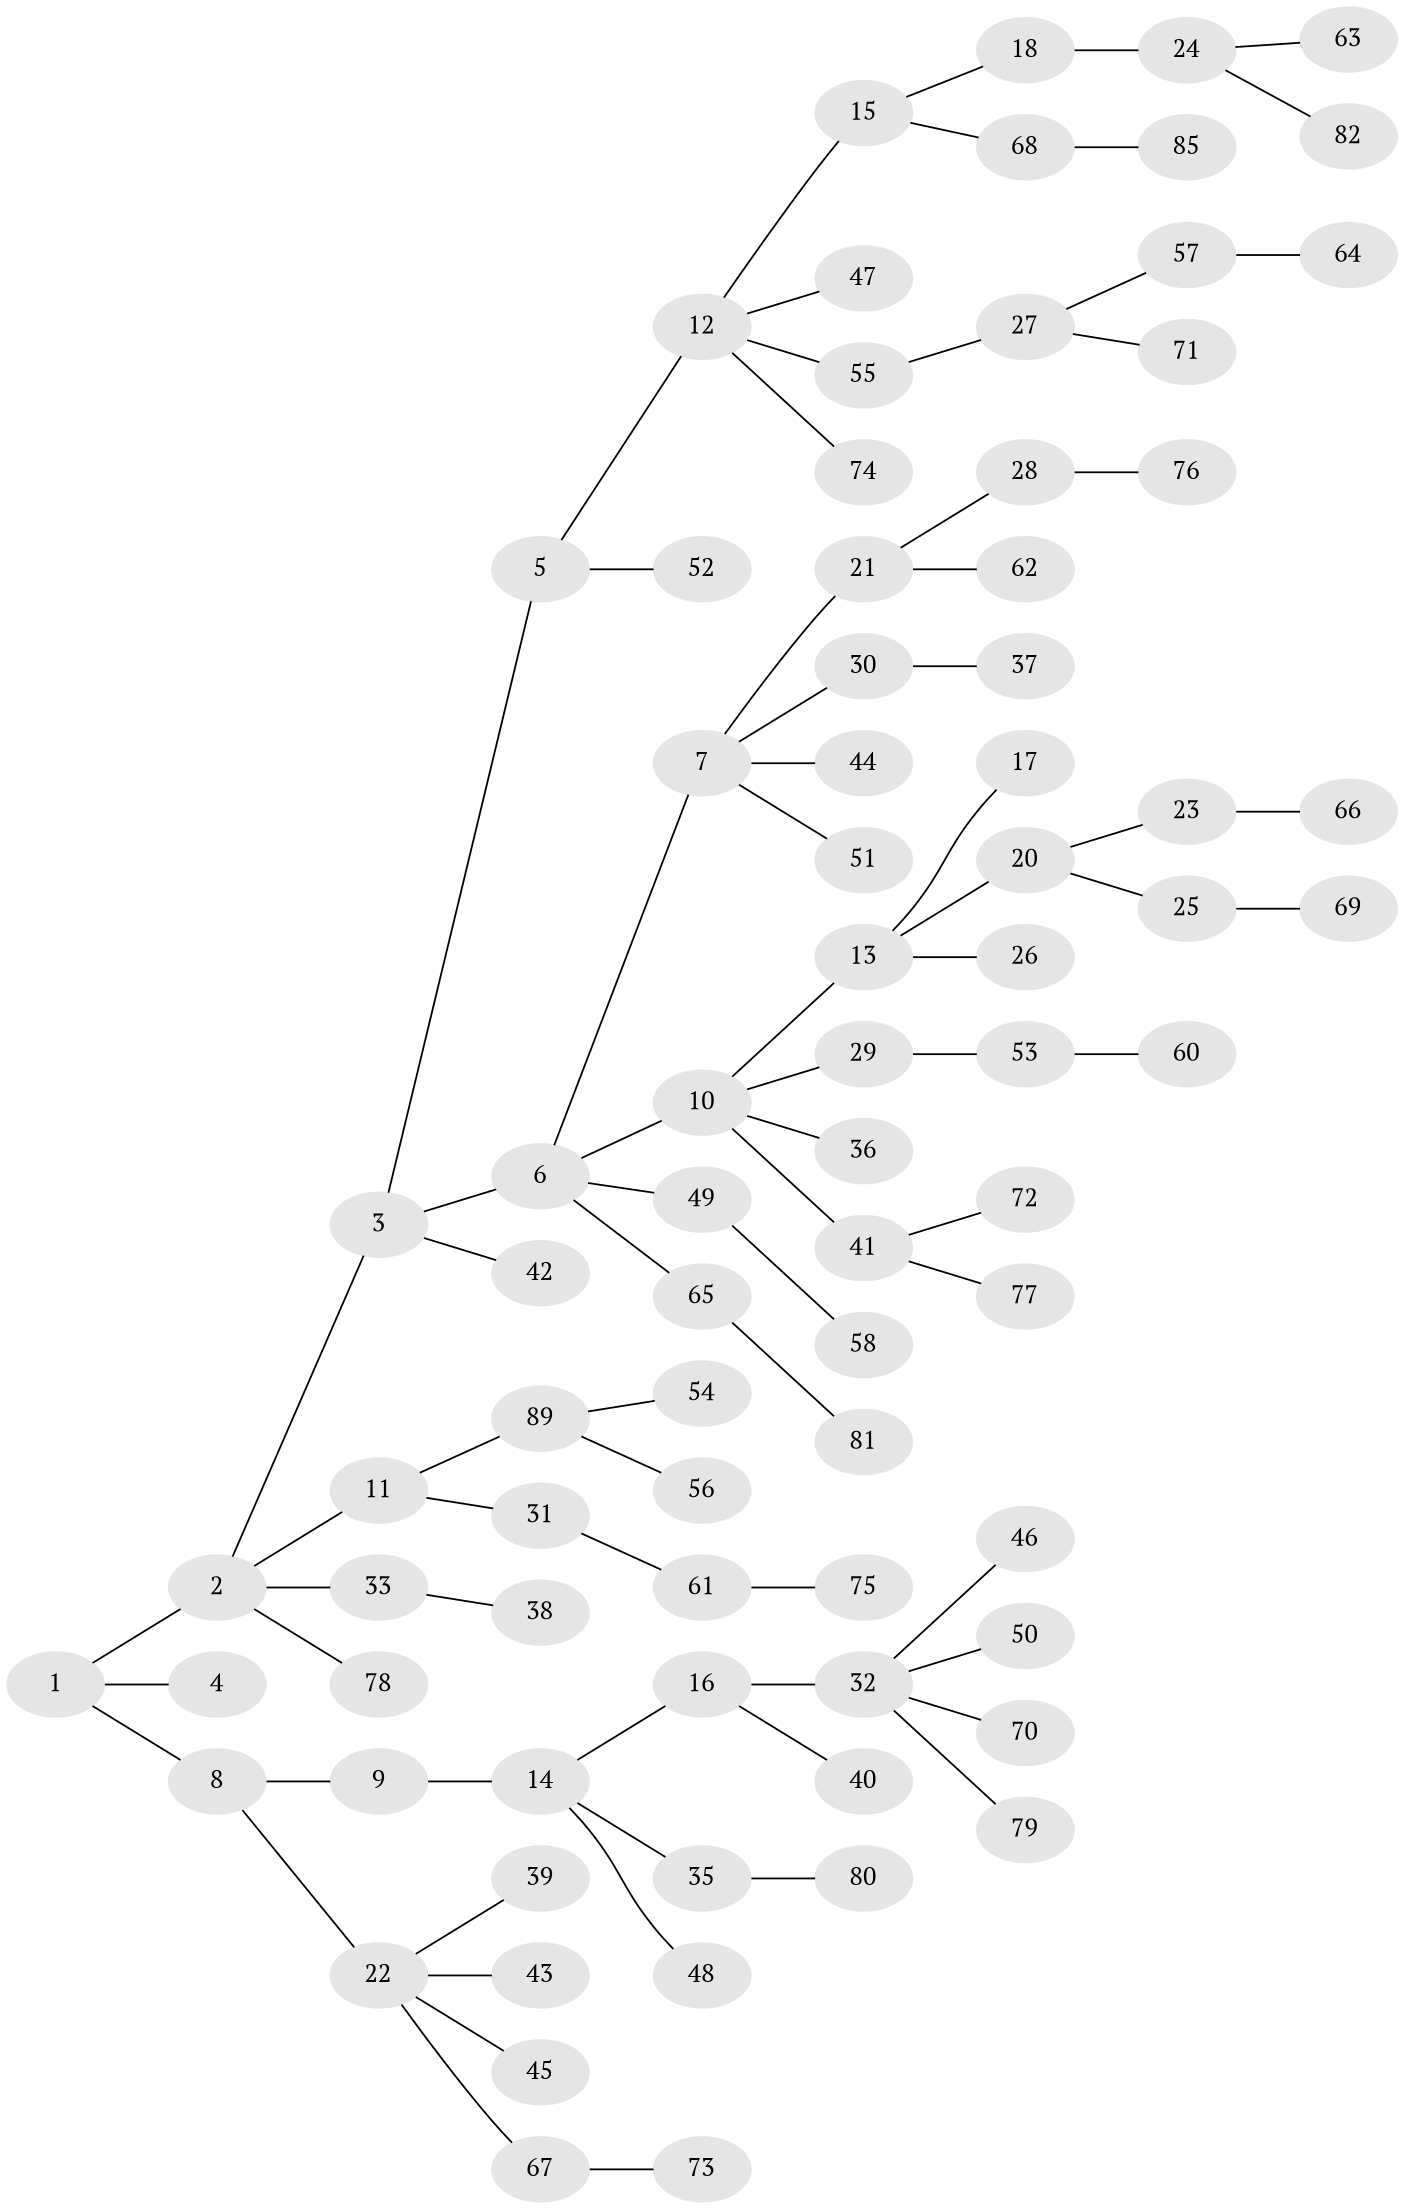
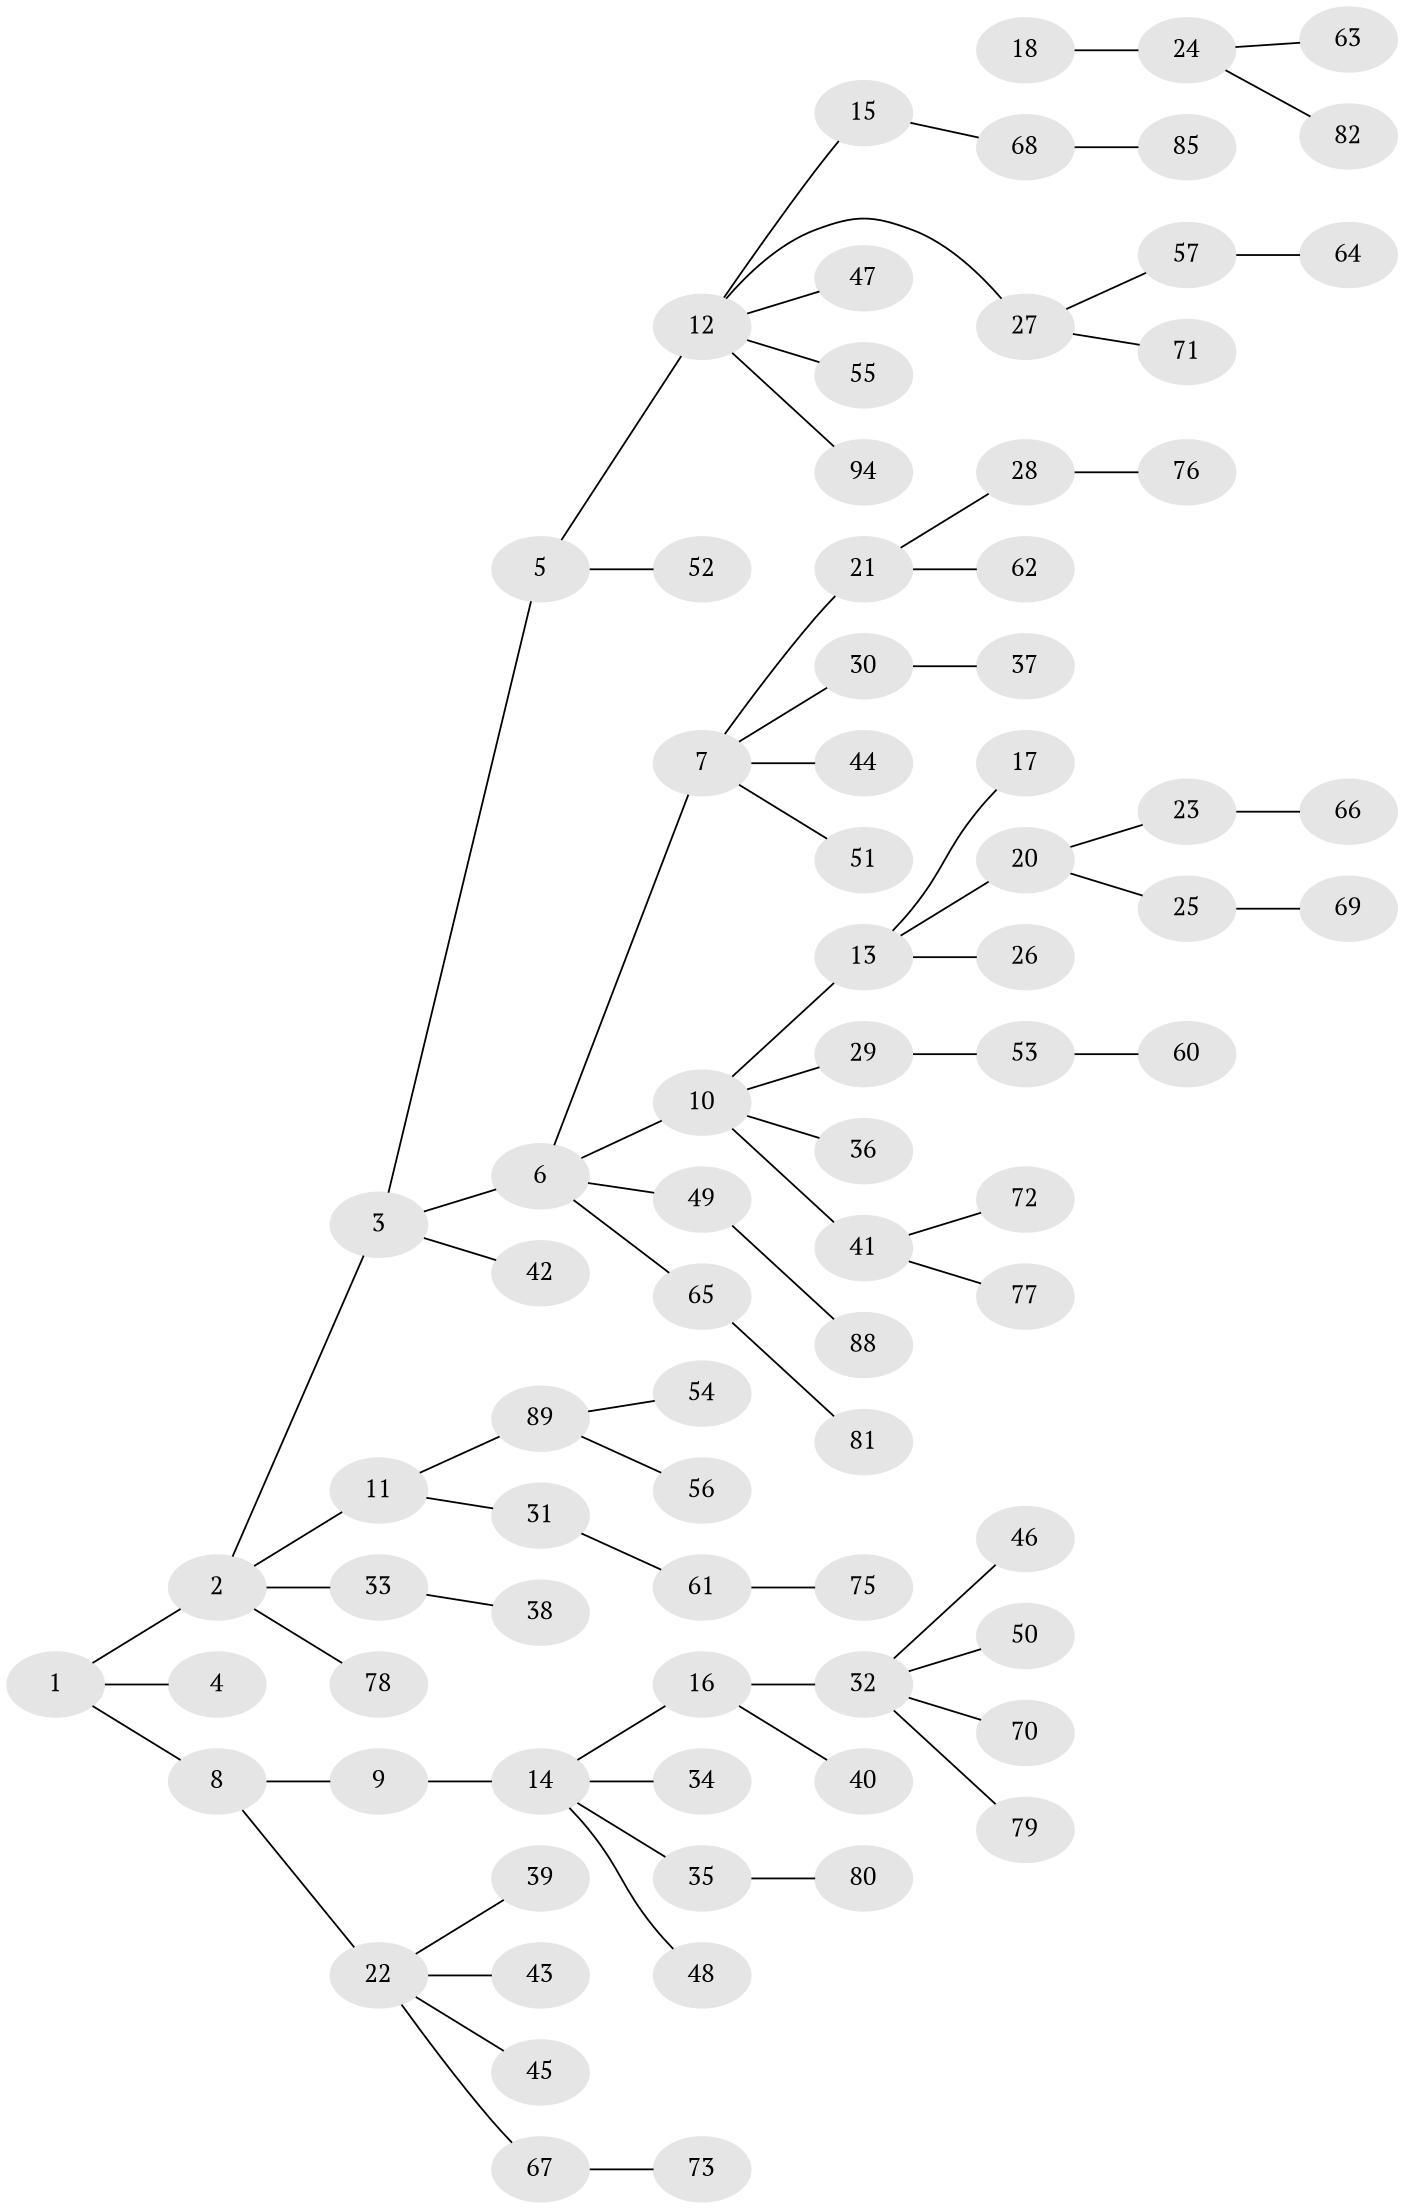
(945, 82) -> none
(945, 351) -> (864, 219)
(864, 472) -> (864, 472)
(864, 1345) -> (864, 1345)
none -> (702, 1781)
